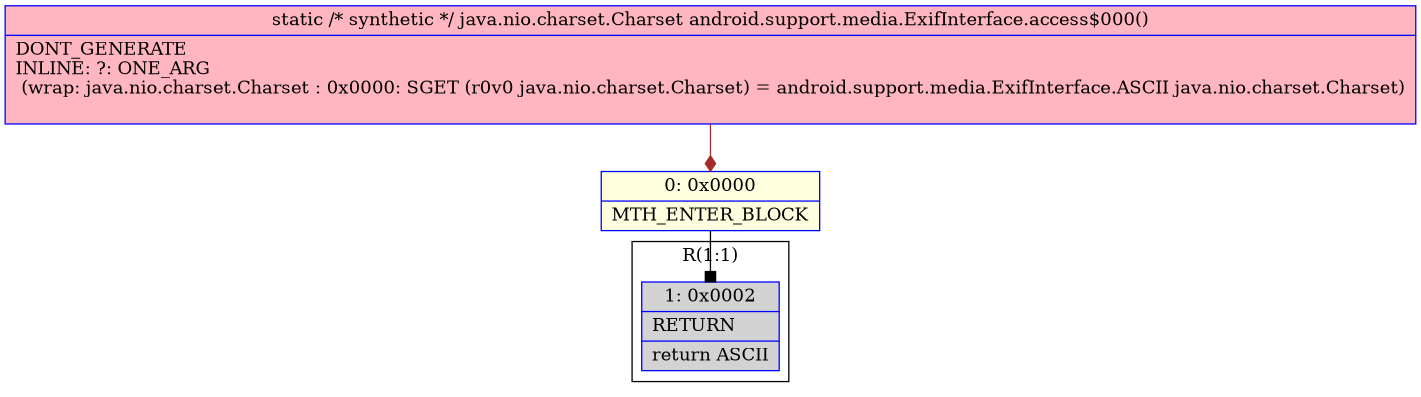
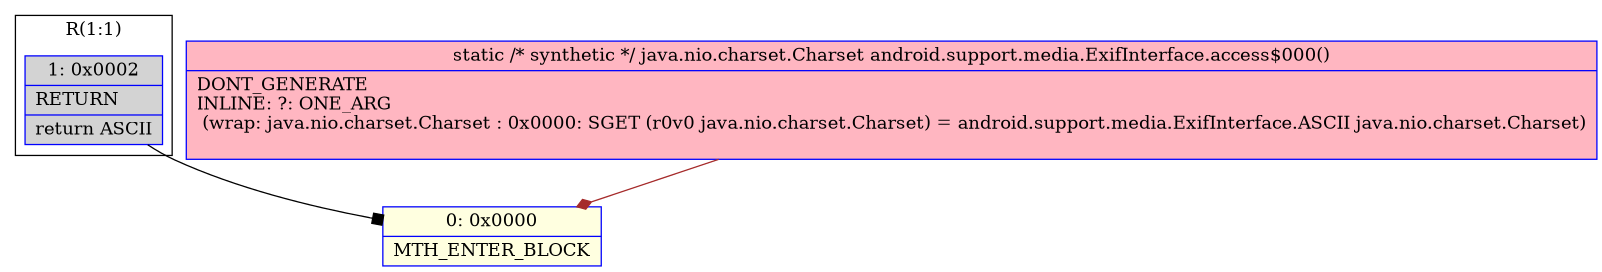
(710, 250) -> (256, 190)
